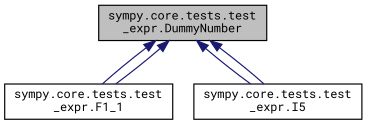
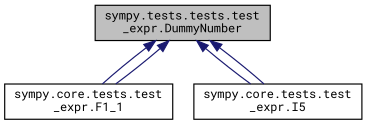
(183, 23) -> (183, 23)
